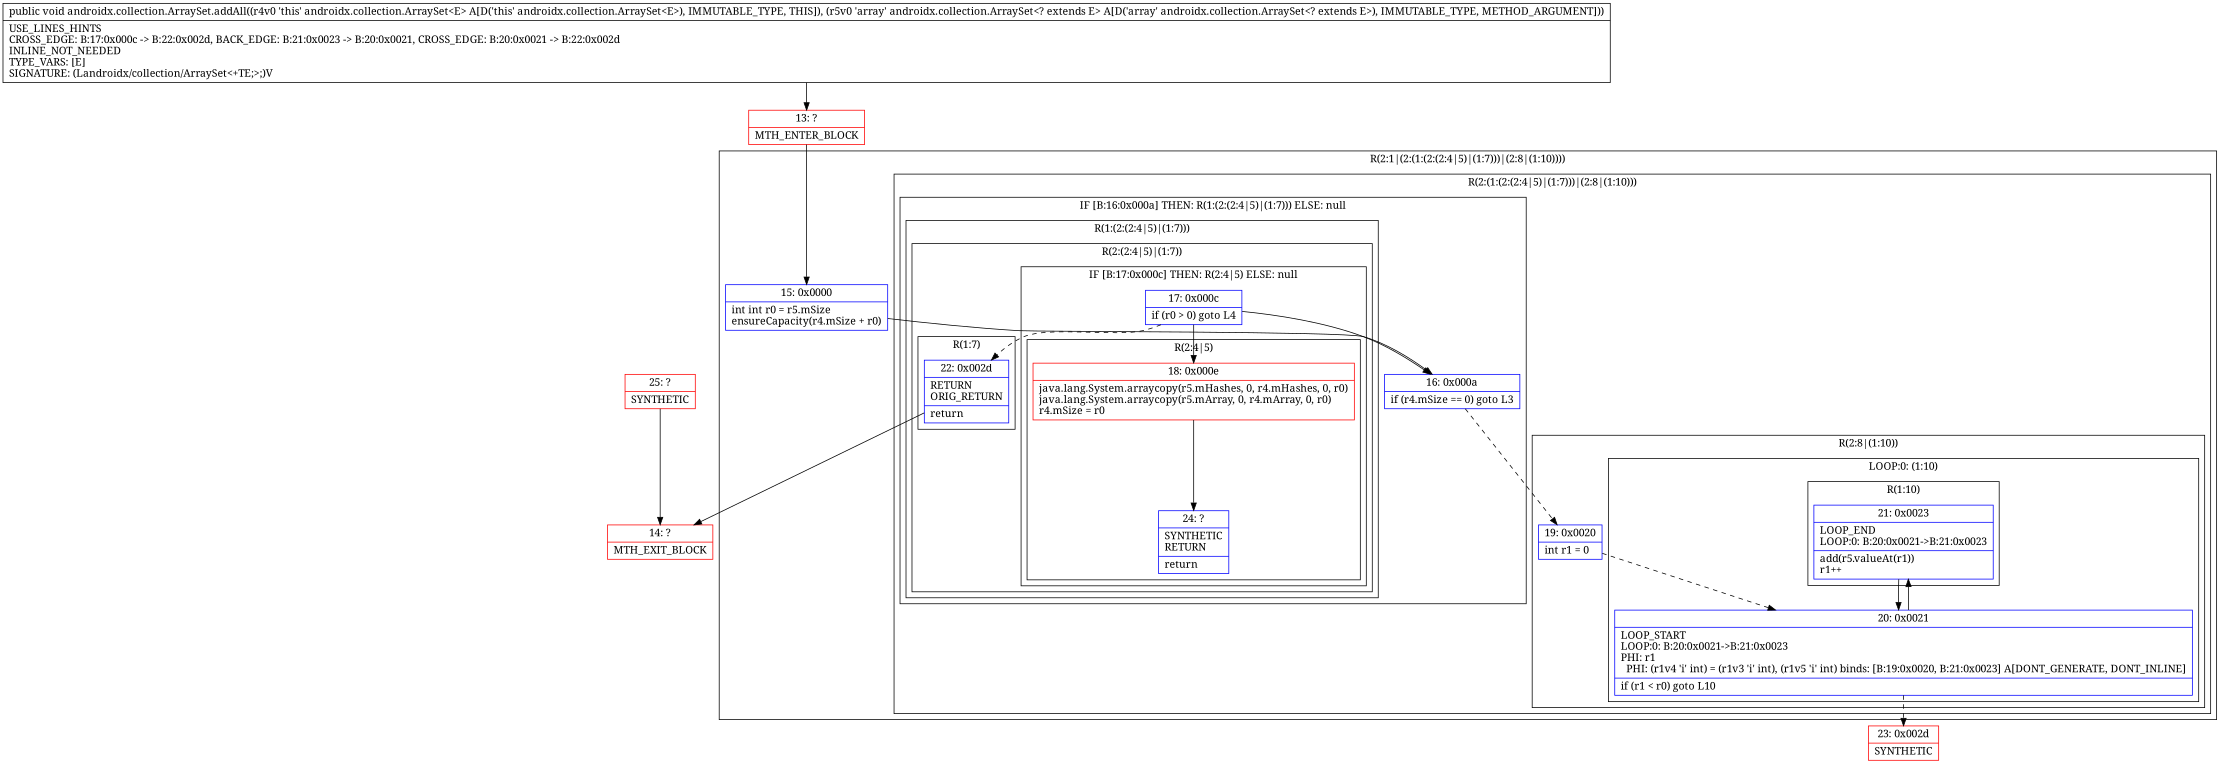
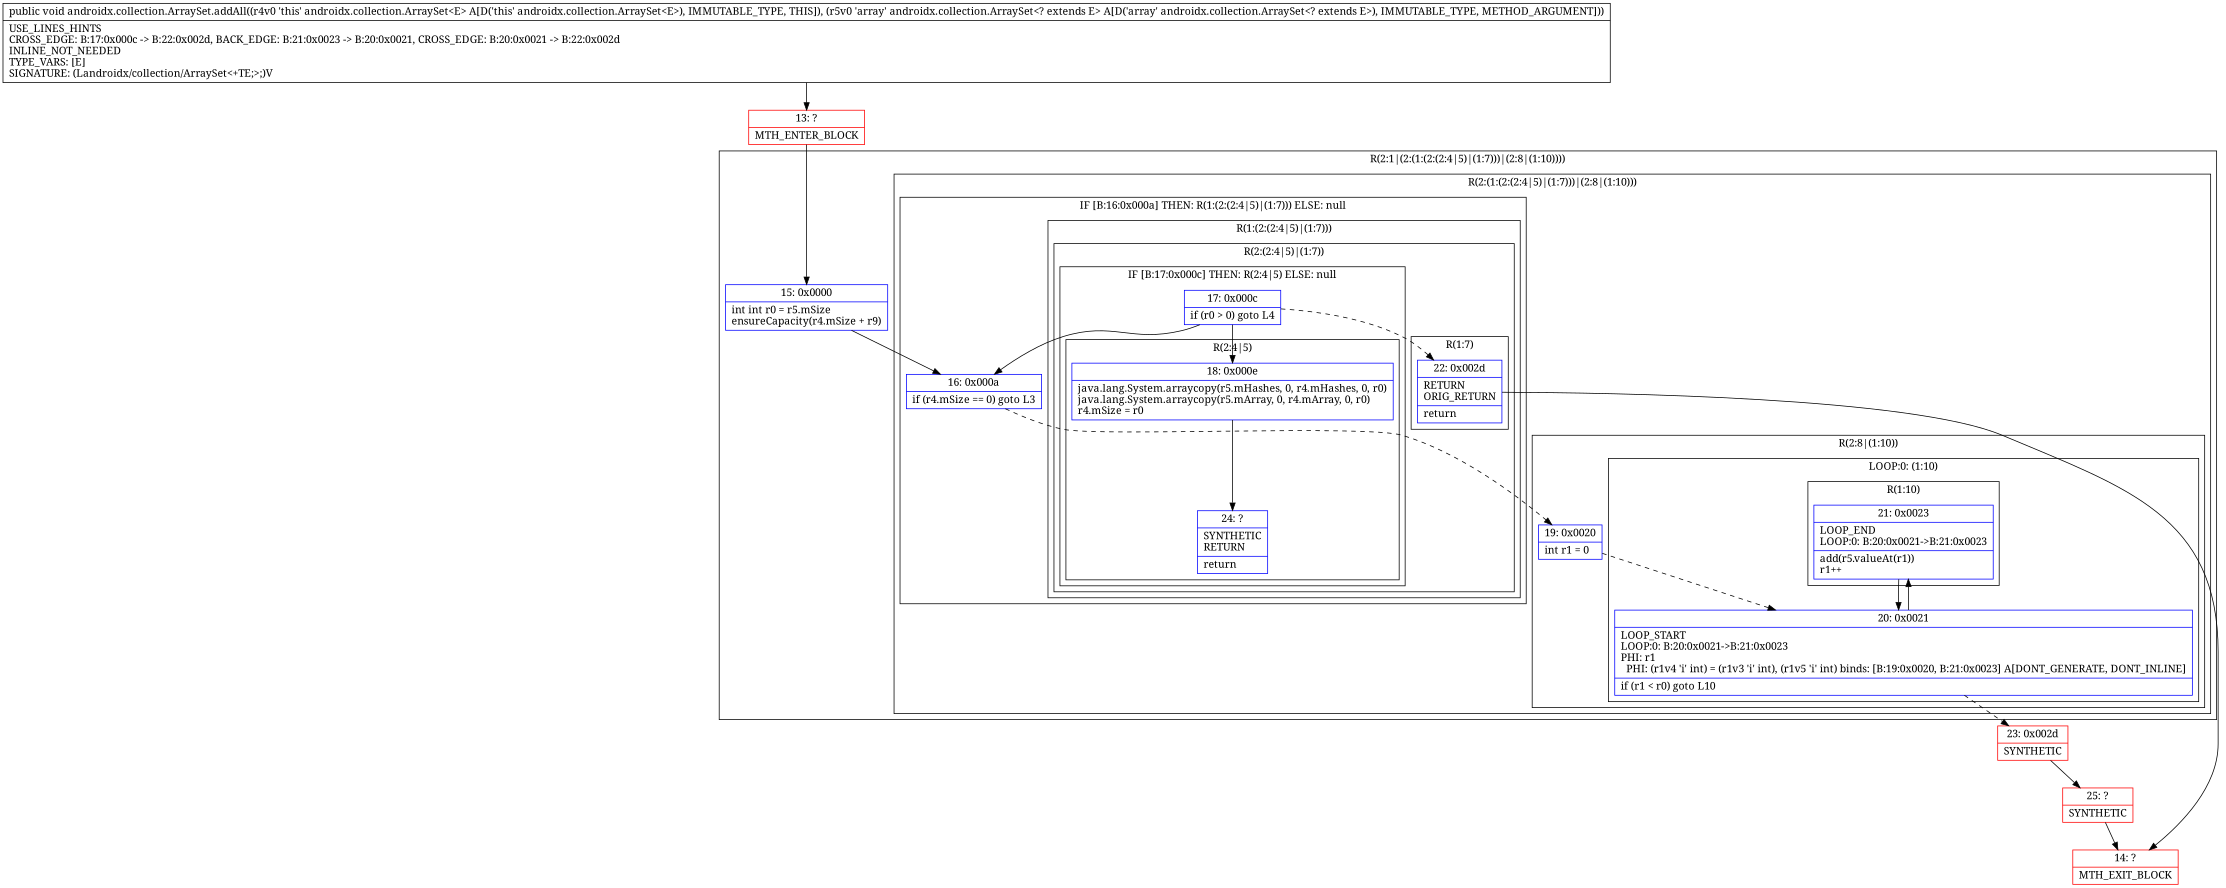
(807, 321) -> (807, 321)
(1194, 392) -> (1233, 392)
none -> (2063, 772)
